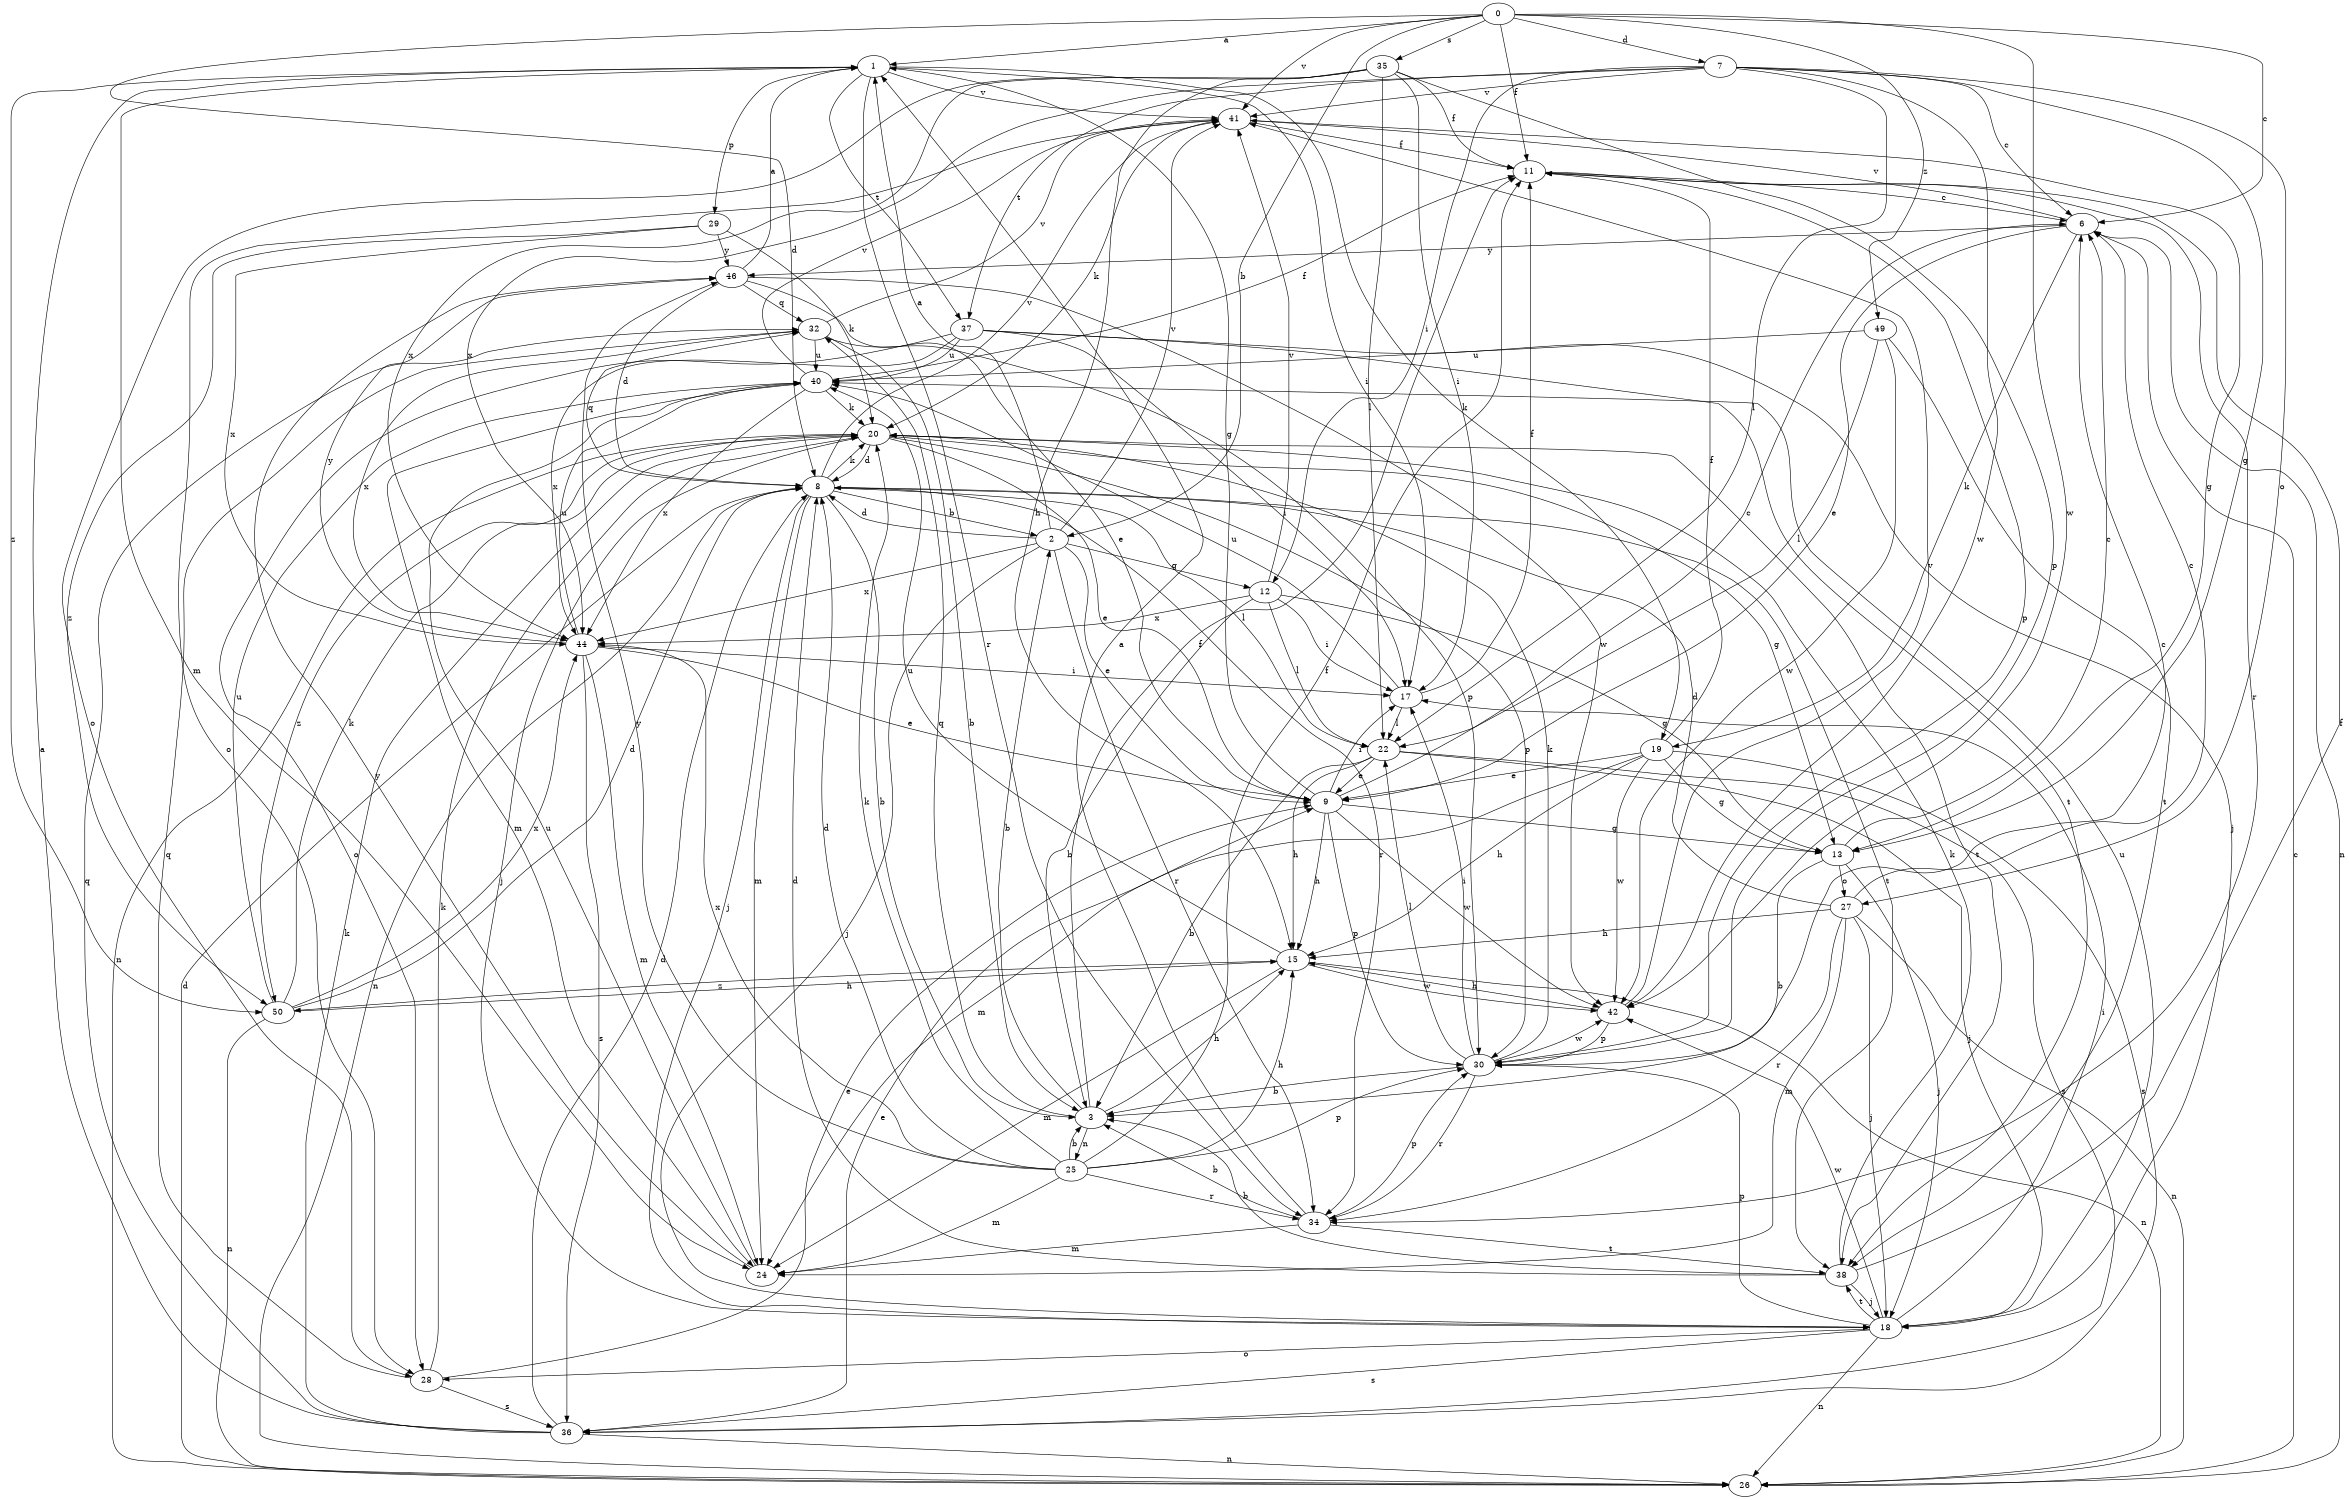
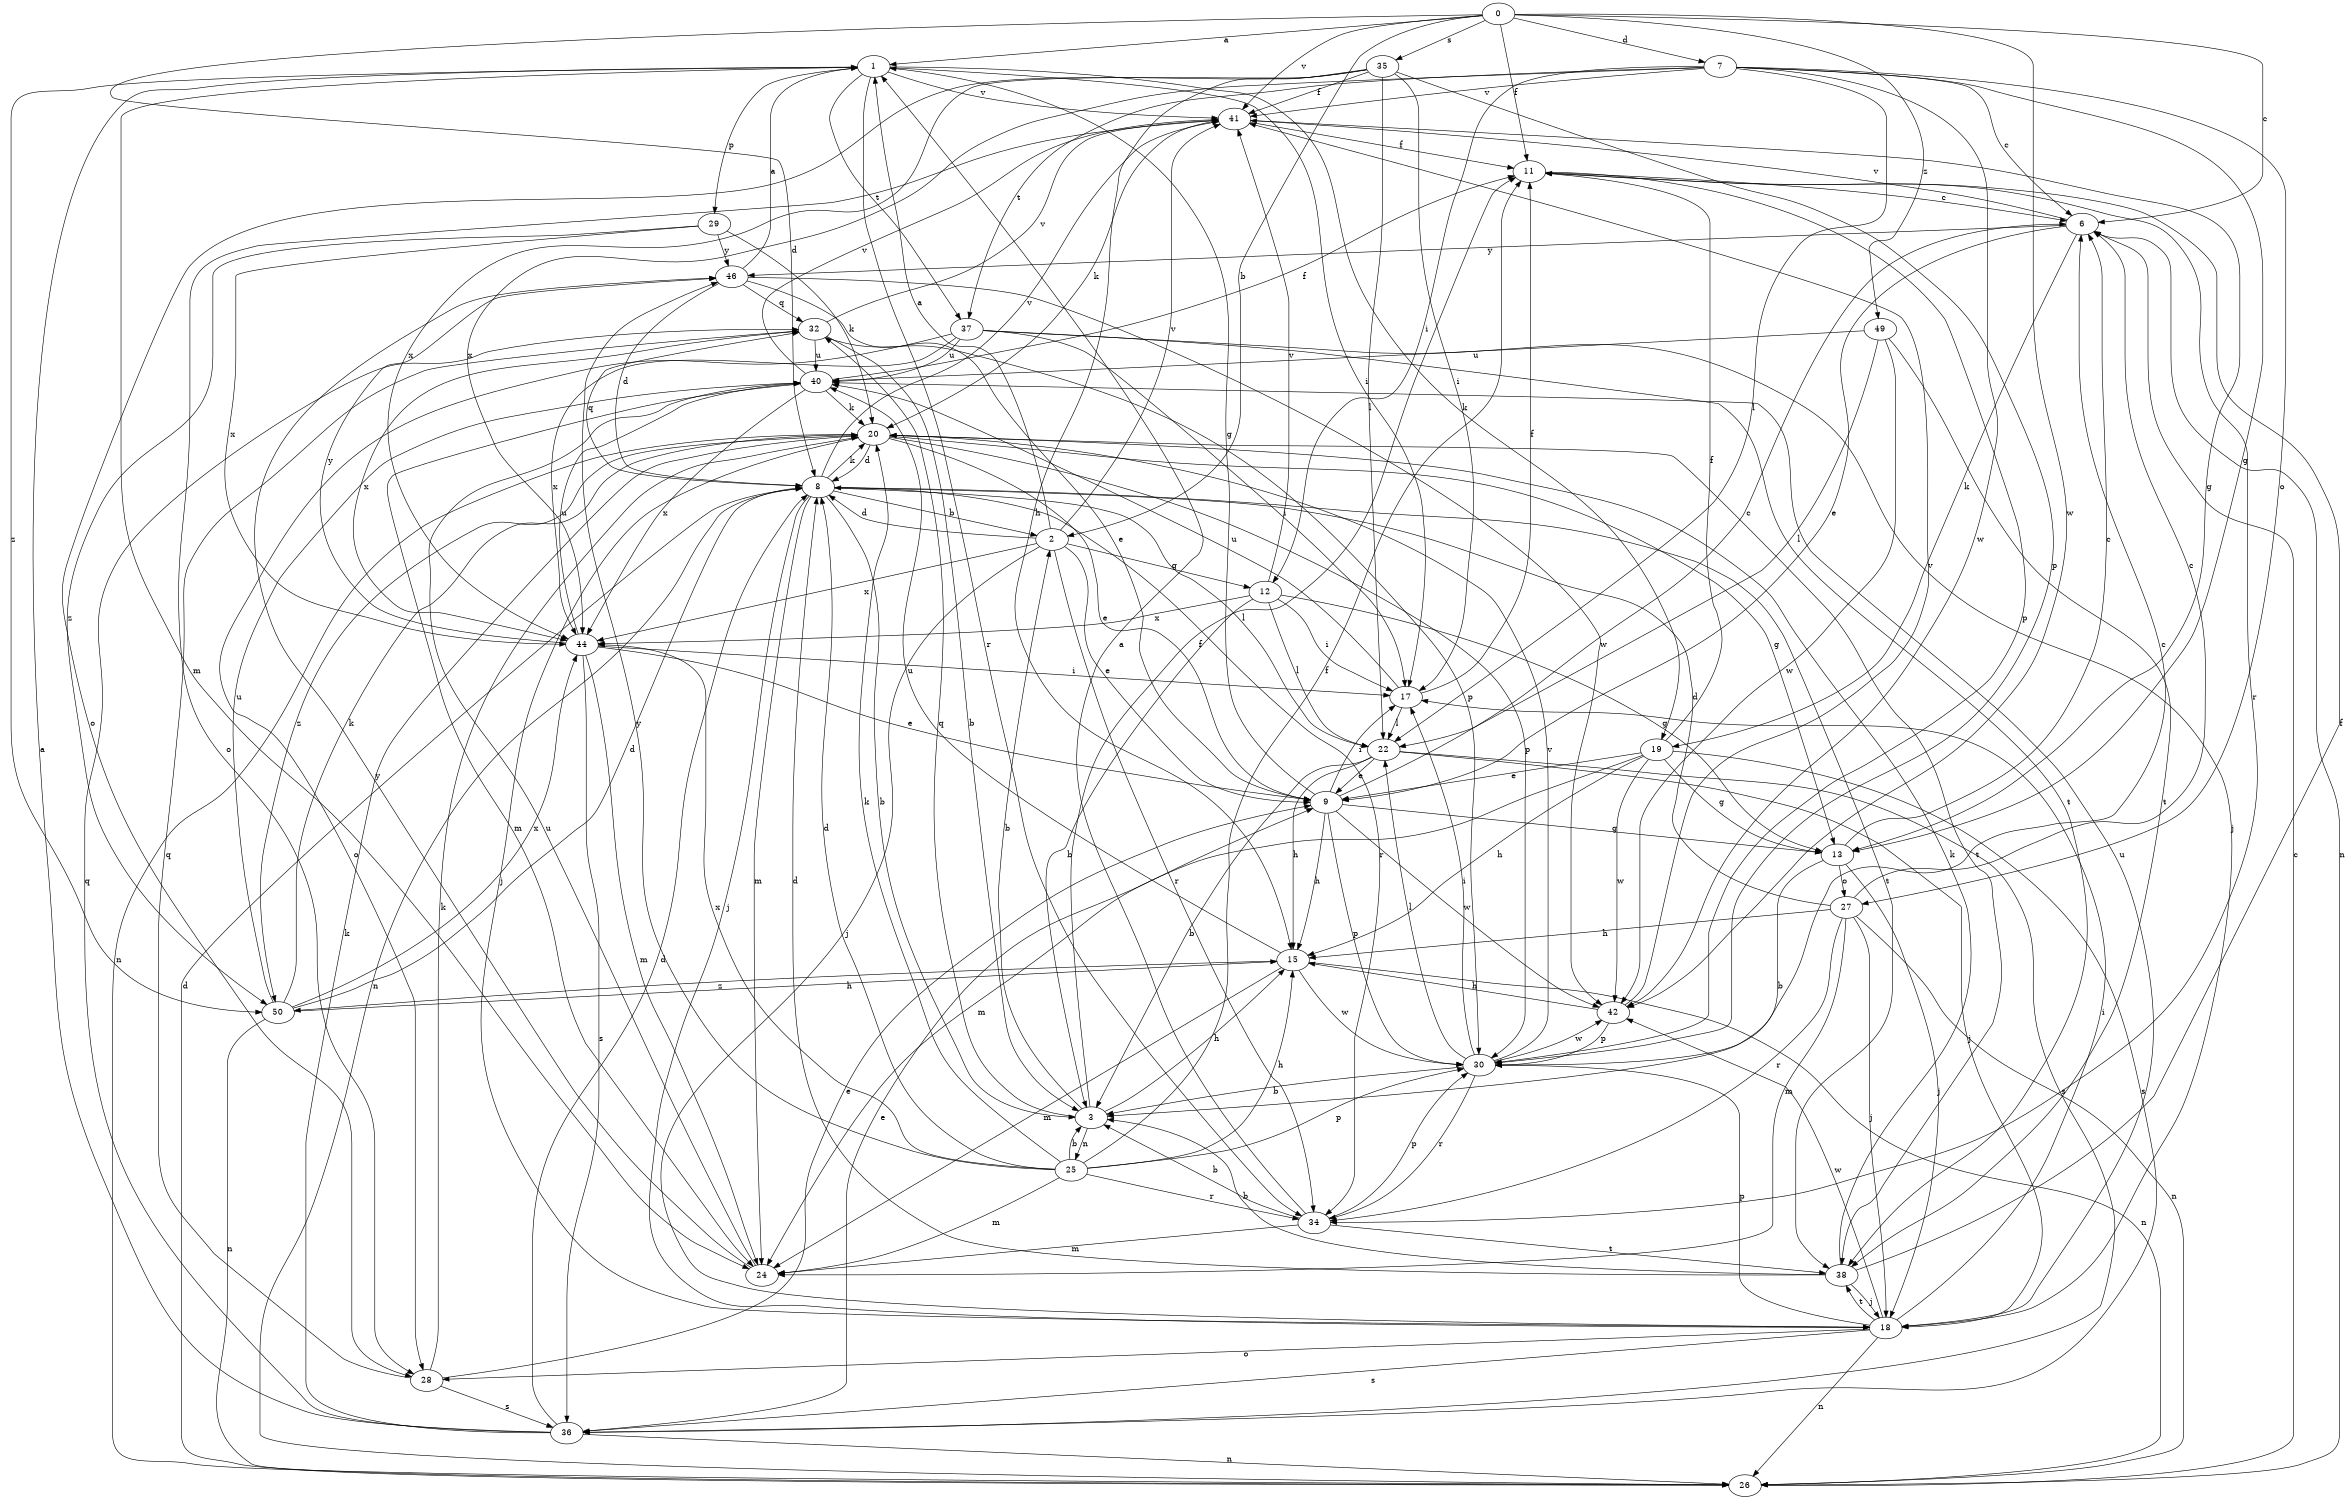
(1449, 123) -> (1311, 92)
(1550, 750) -> (1550, 750)
(1448, 995) -> (1364, 1040)
